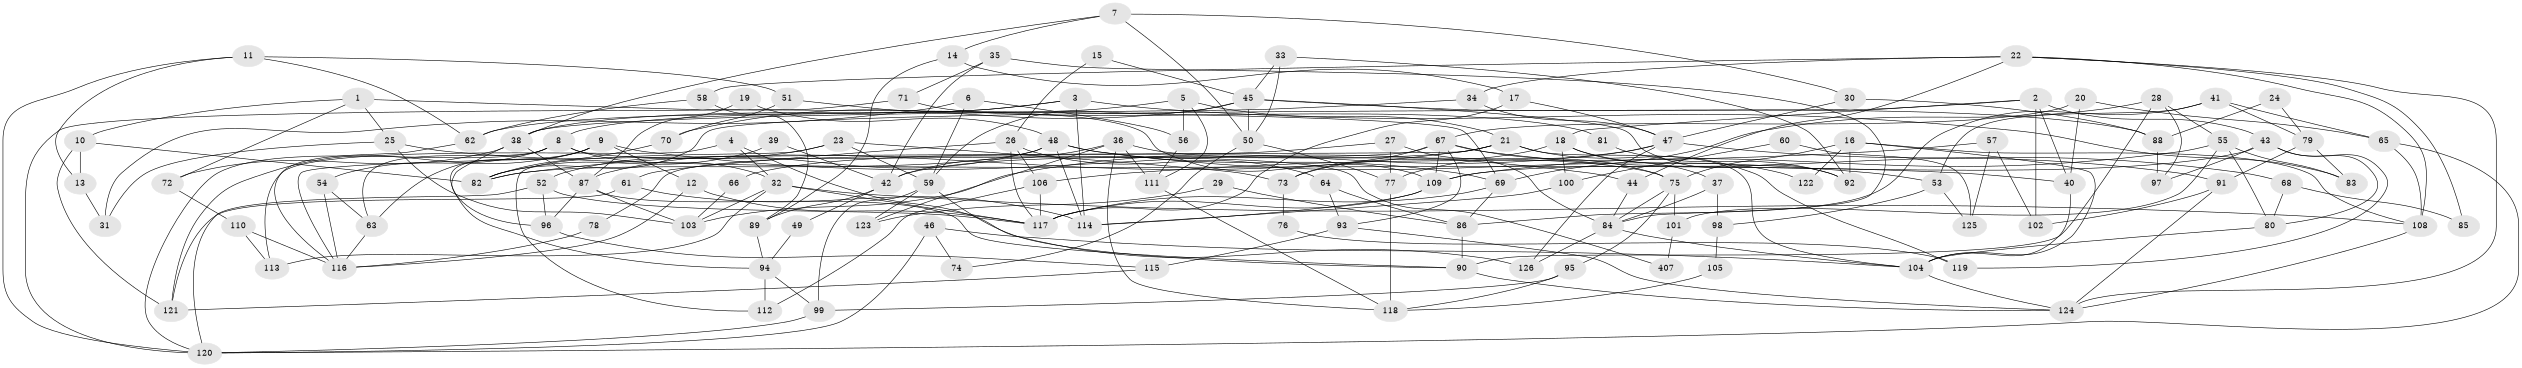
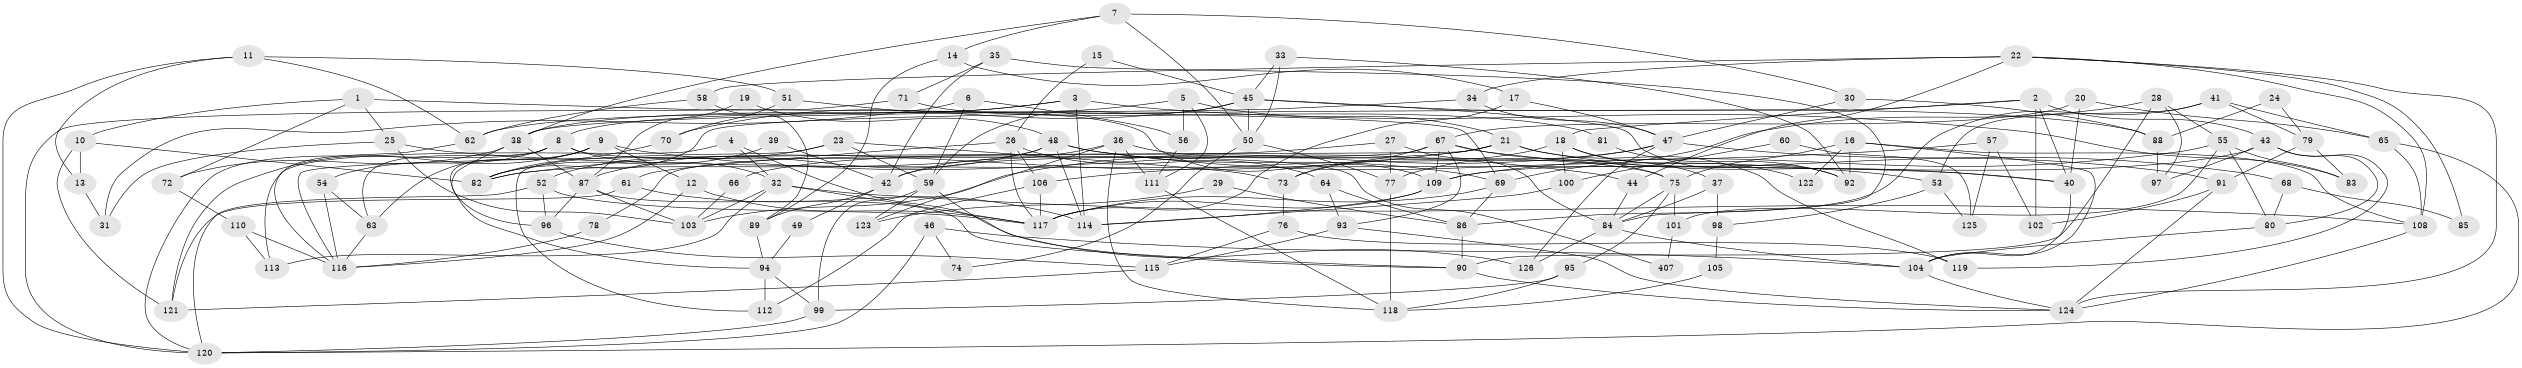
(1742, 176) -> (1786, 169)
none -> (1228, 244)
